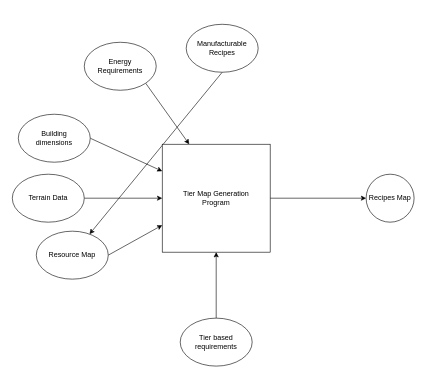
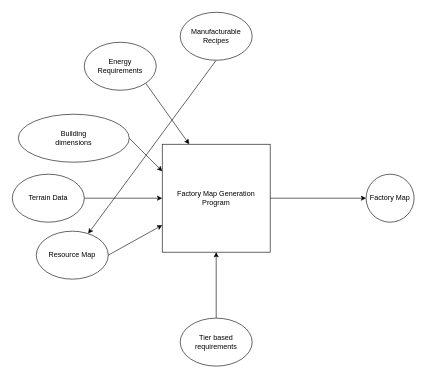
(222, 48) -> (216, 36)
(54, 138) -> (74, 138)
(216, 198) -> (216, 198)
(390, 198) -> (390, 198)
